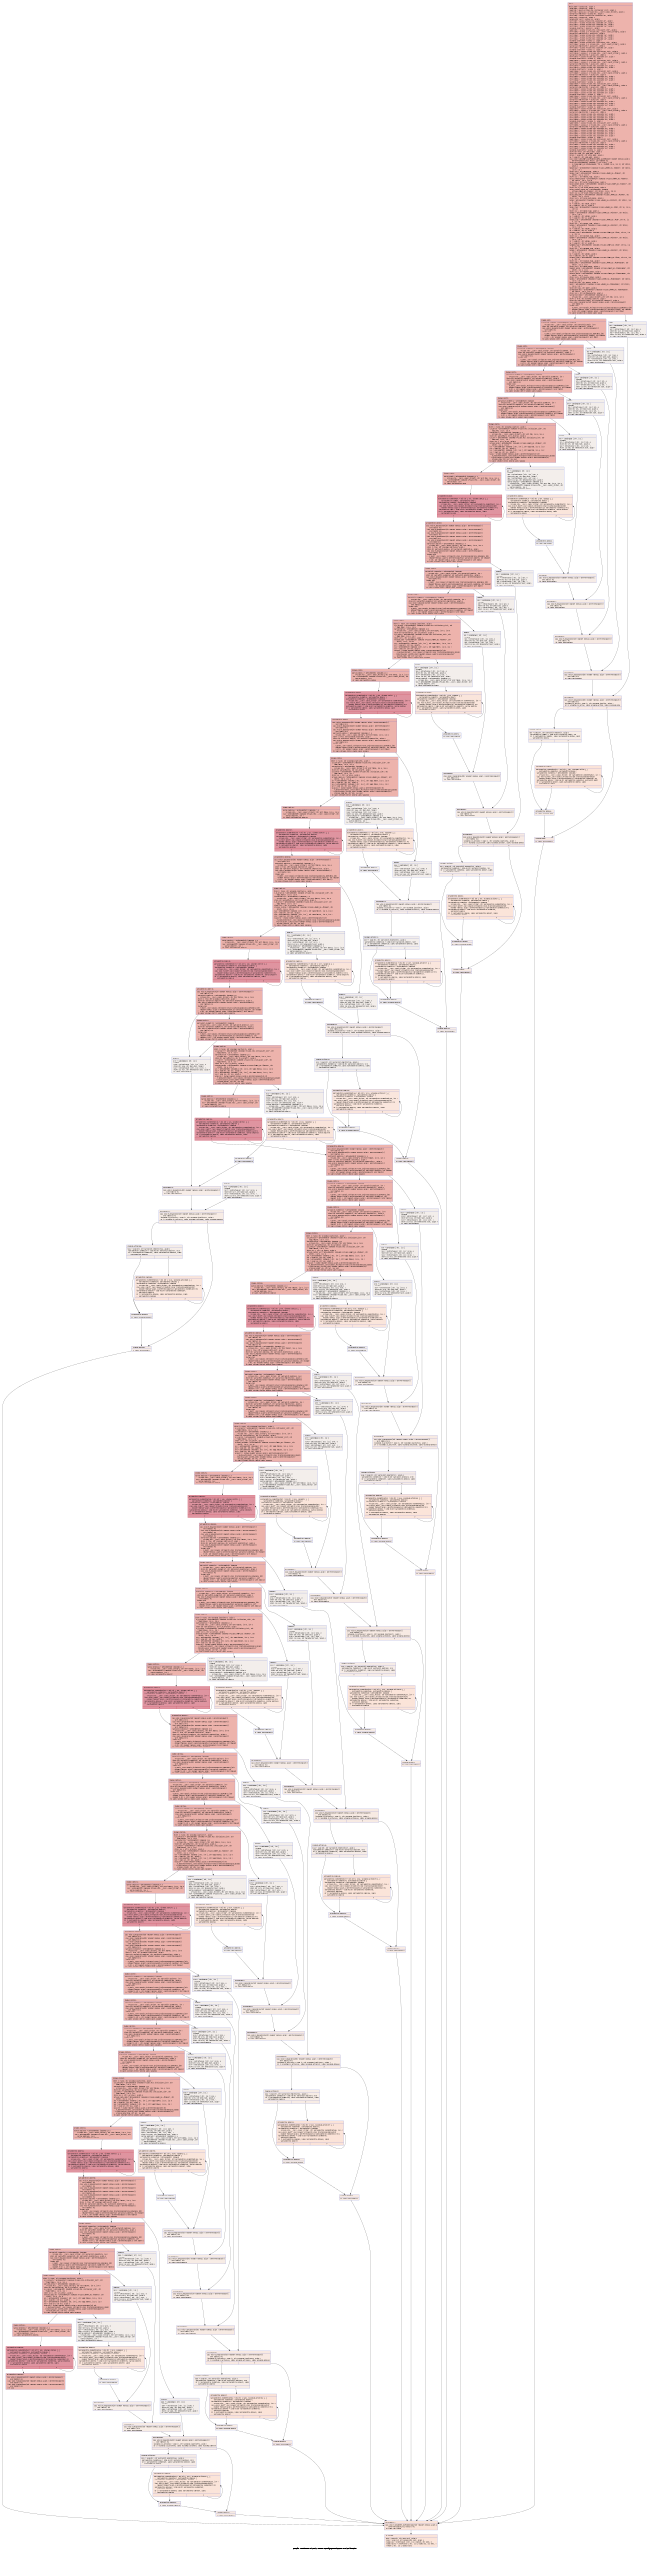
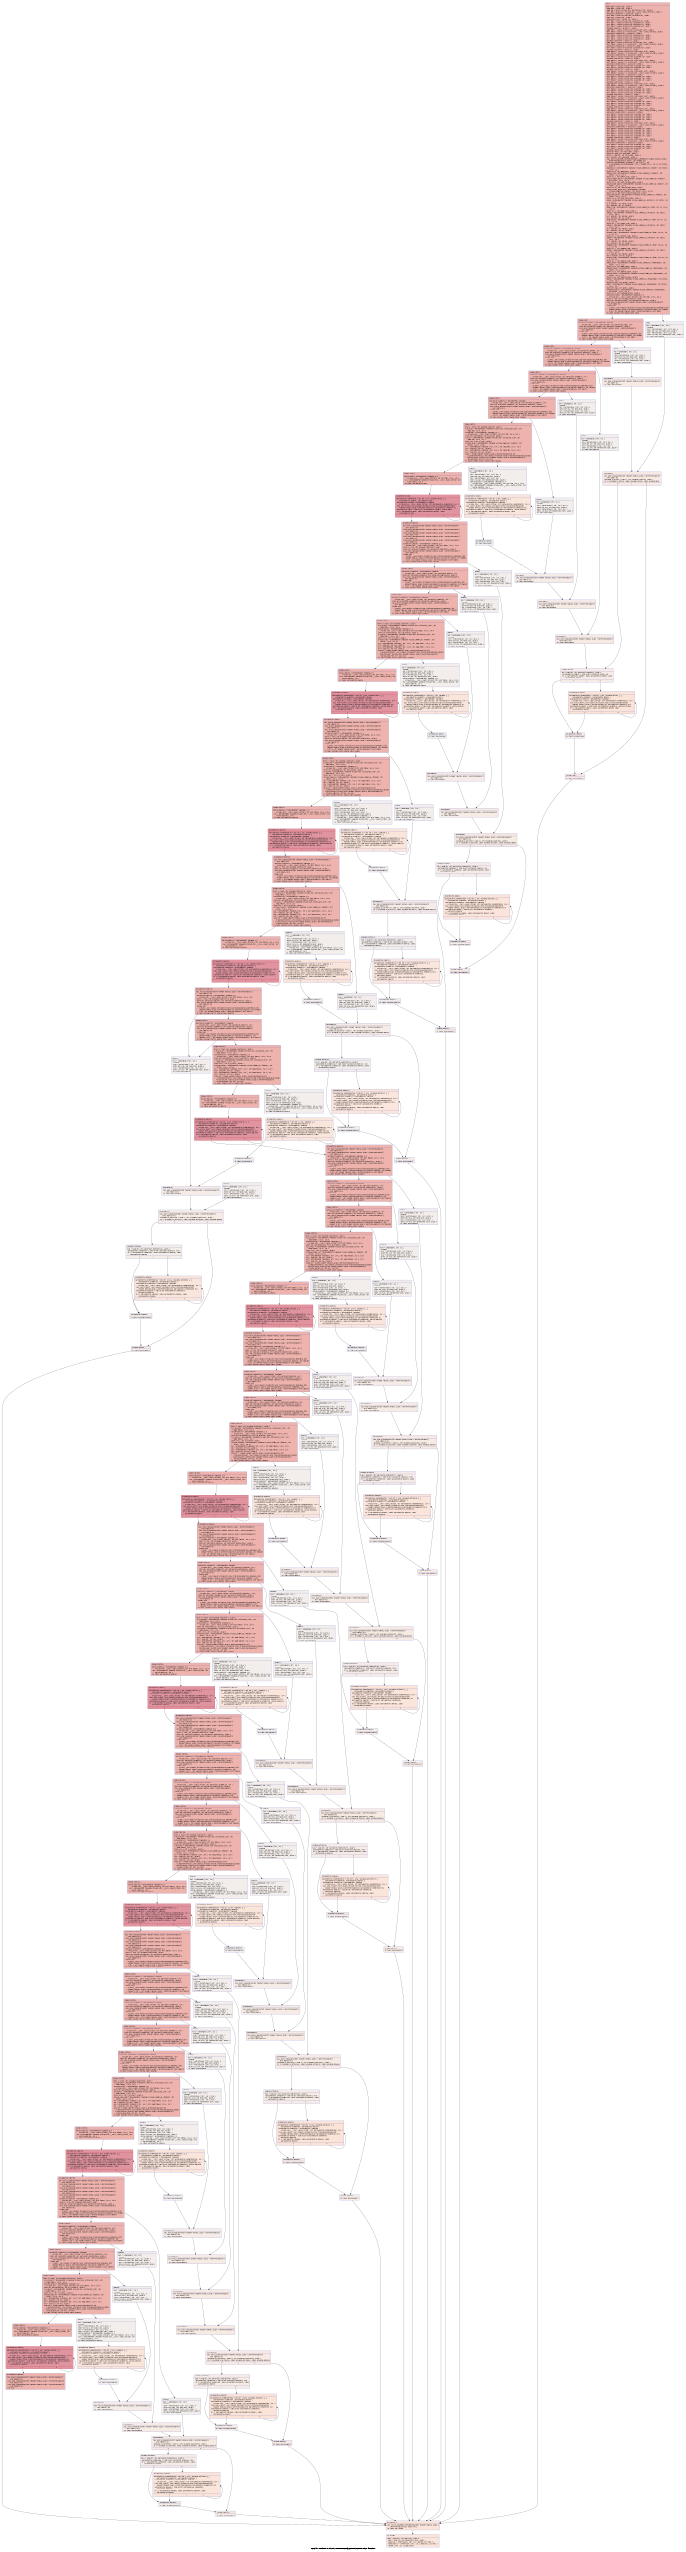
(588, 657) -> (586, 656)
